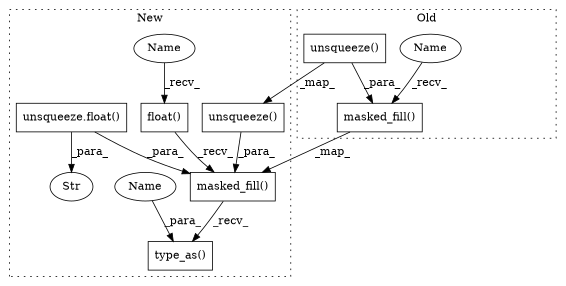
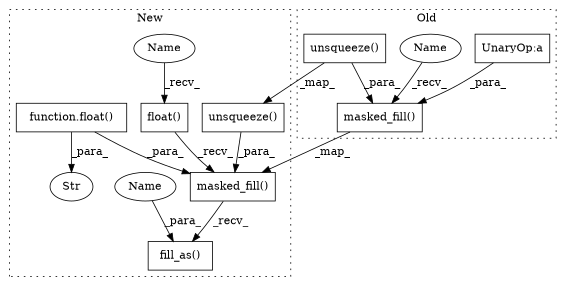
none -> (512, 48)
(72, 118) -> (72, 118)
(180, 256) -> (180, 256)
